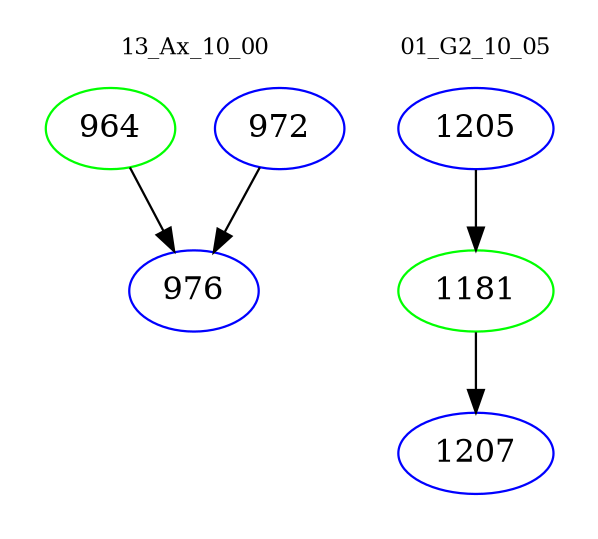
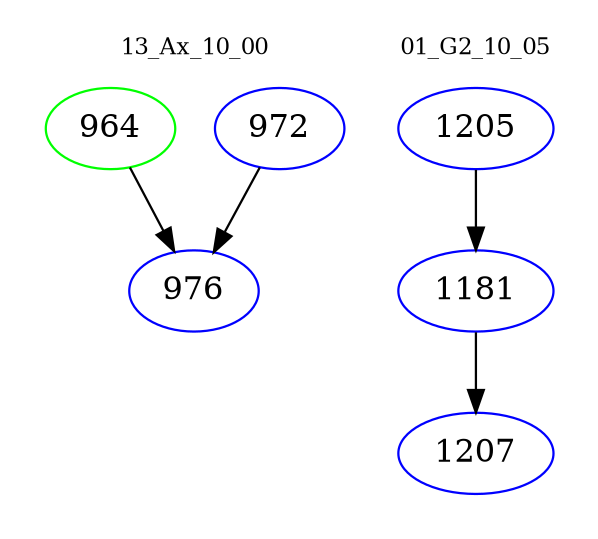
(476, 291) -> (476, 291)
